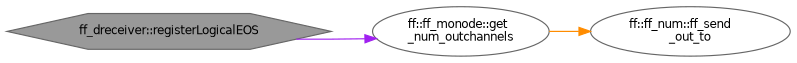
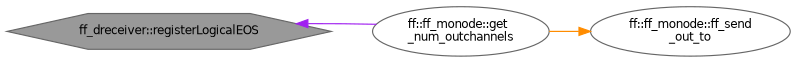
(690, 31) -> (690, 31)
(331, 39) -> (342, 24)
